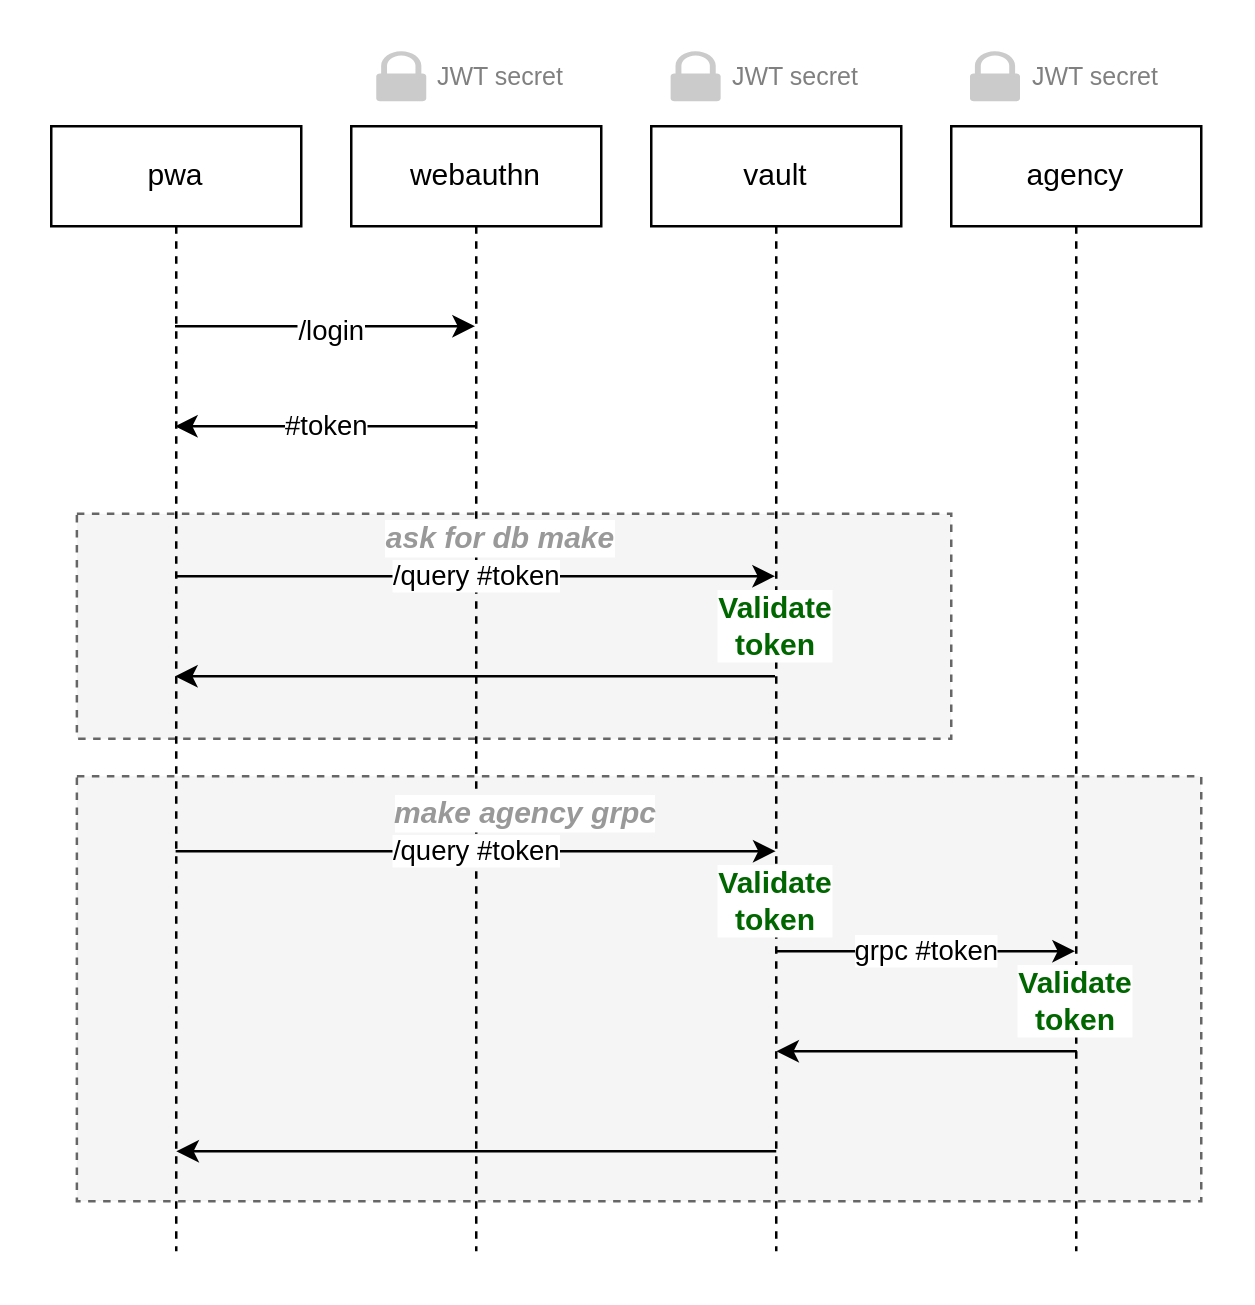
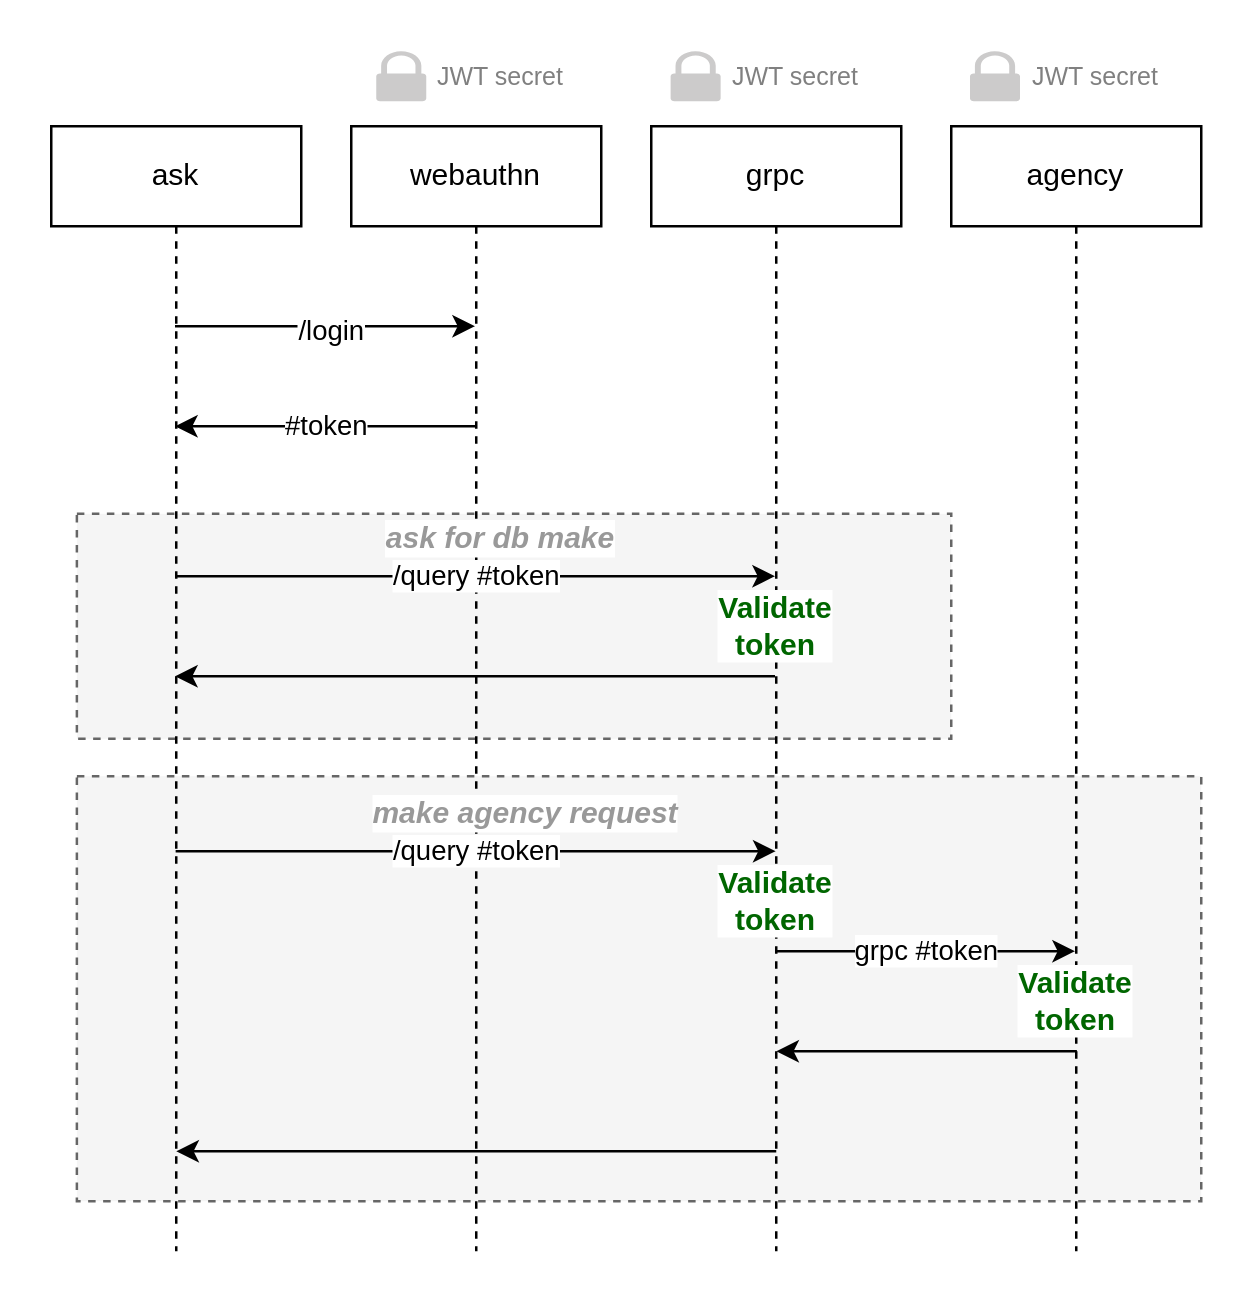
(176, 176) -> (176, 176)
(776, 176) -> (776, 176)
(526, 814) -> (526, 814)
